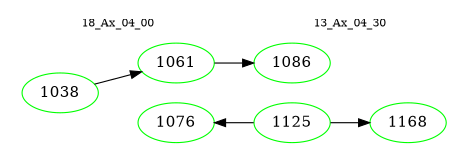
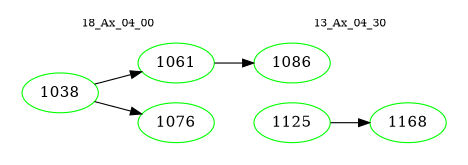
(238, 123) -> (113, 106)
